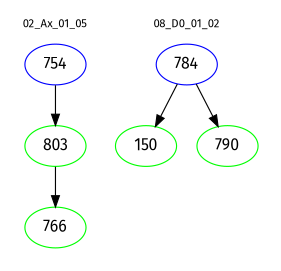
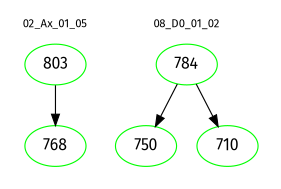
(55, 65) -> none
(187, 65) -> (187, 65)
(146, 146) -> (146, 146)
(228, 146) -> (228, 146)
(55, 228) -> (55, 146)
